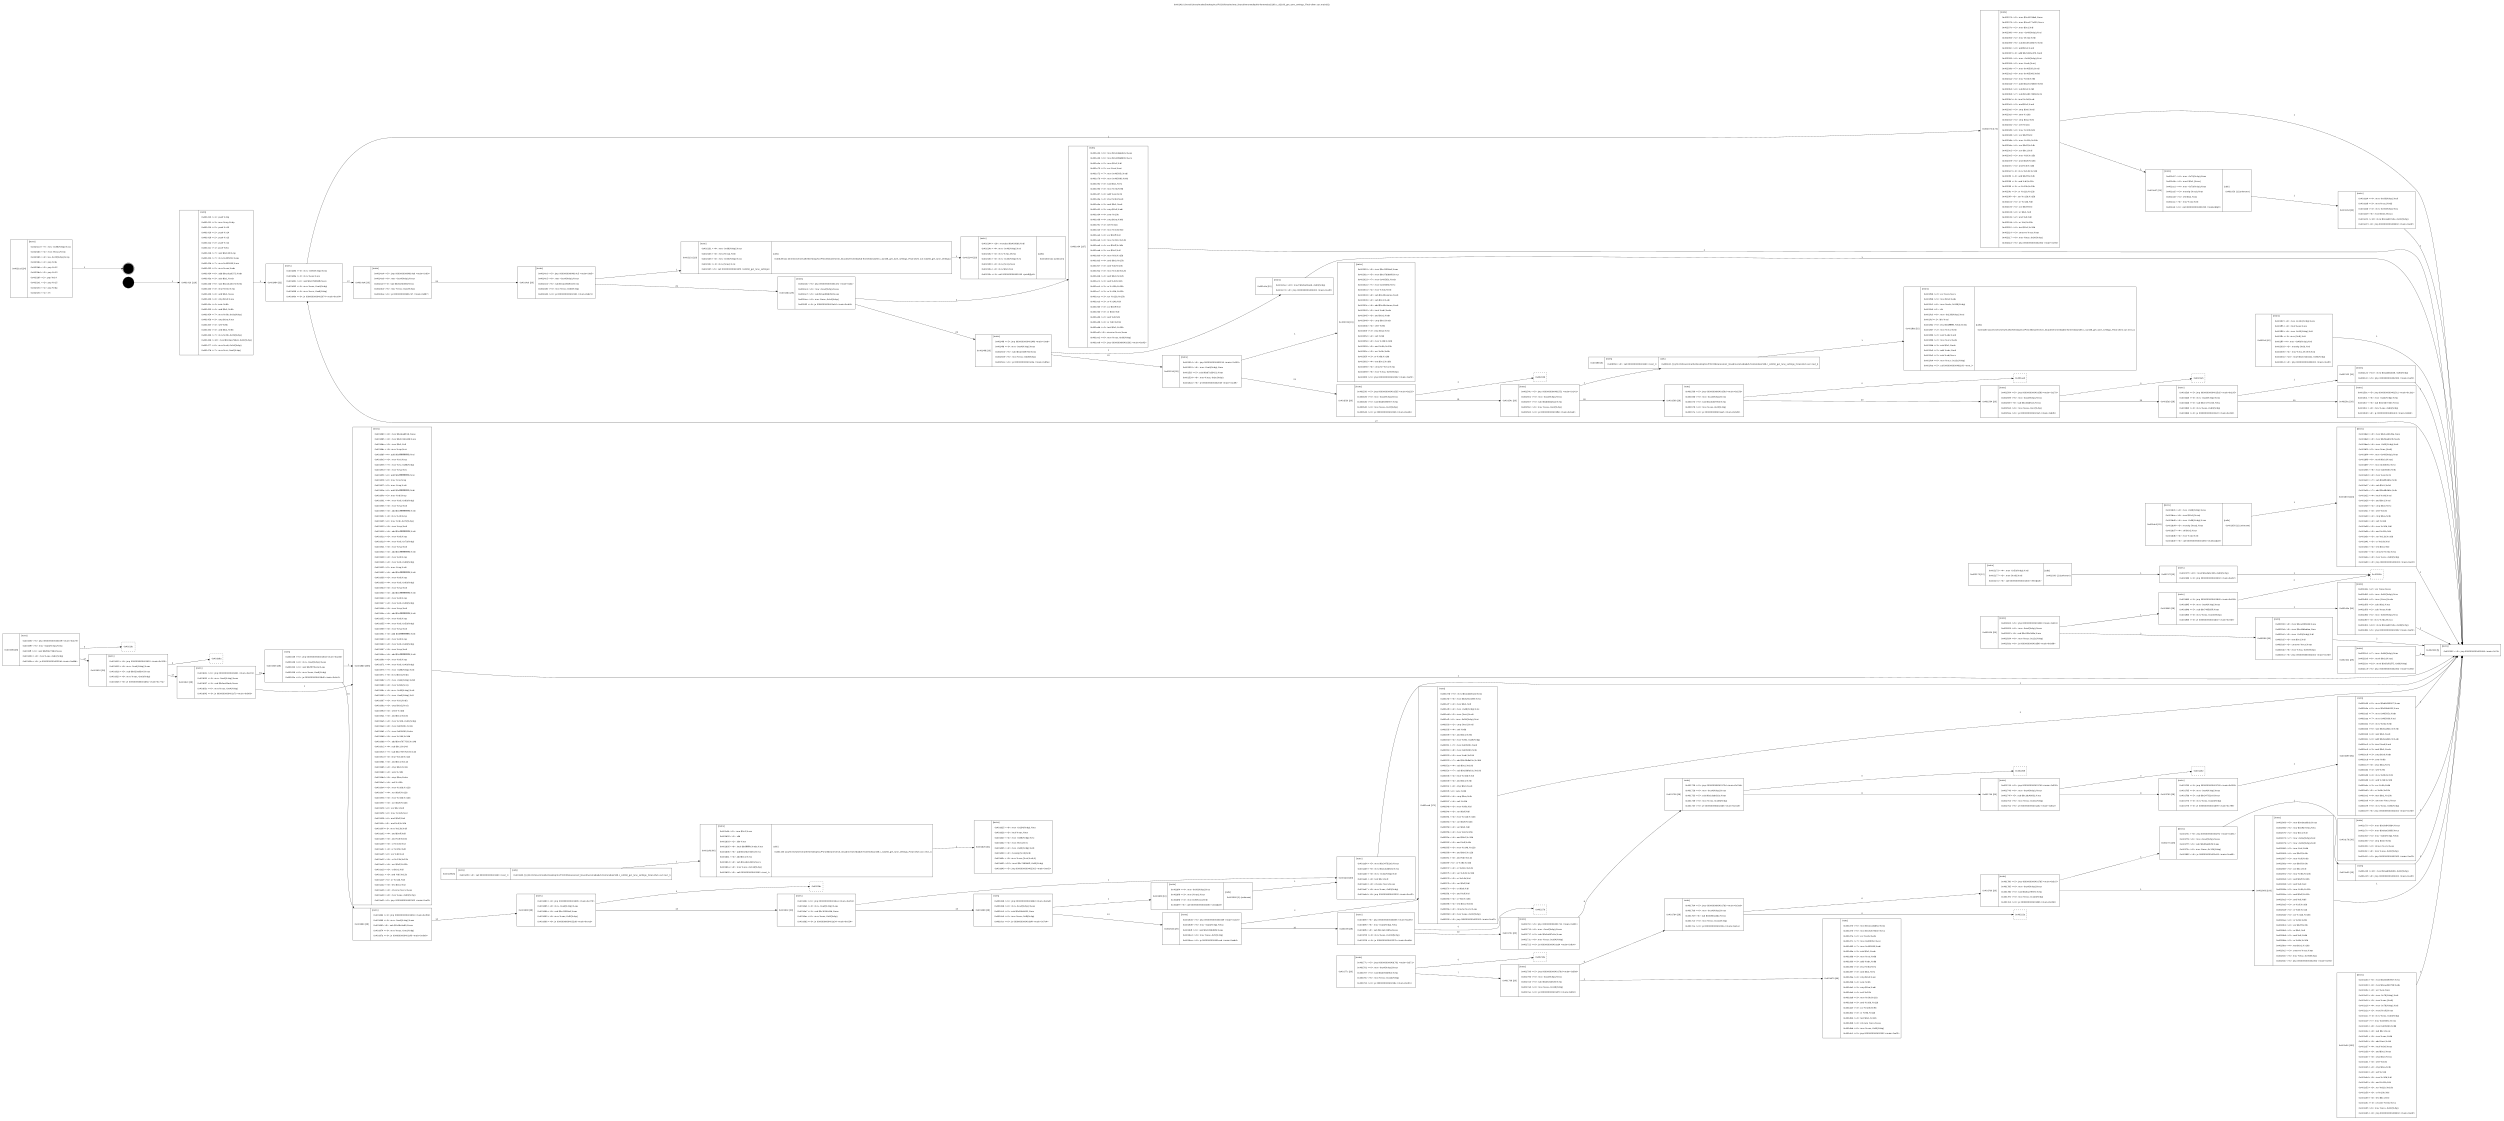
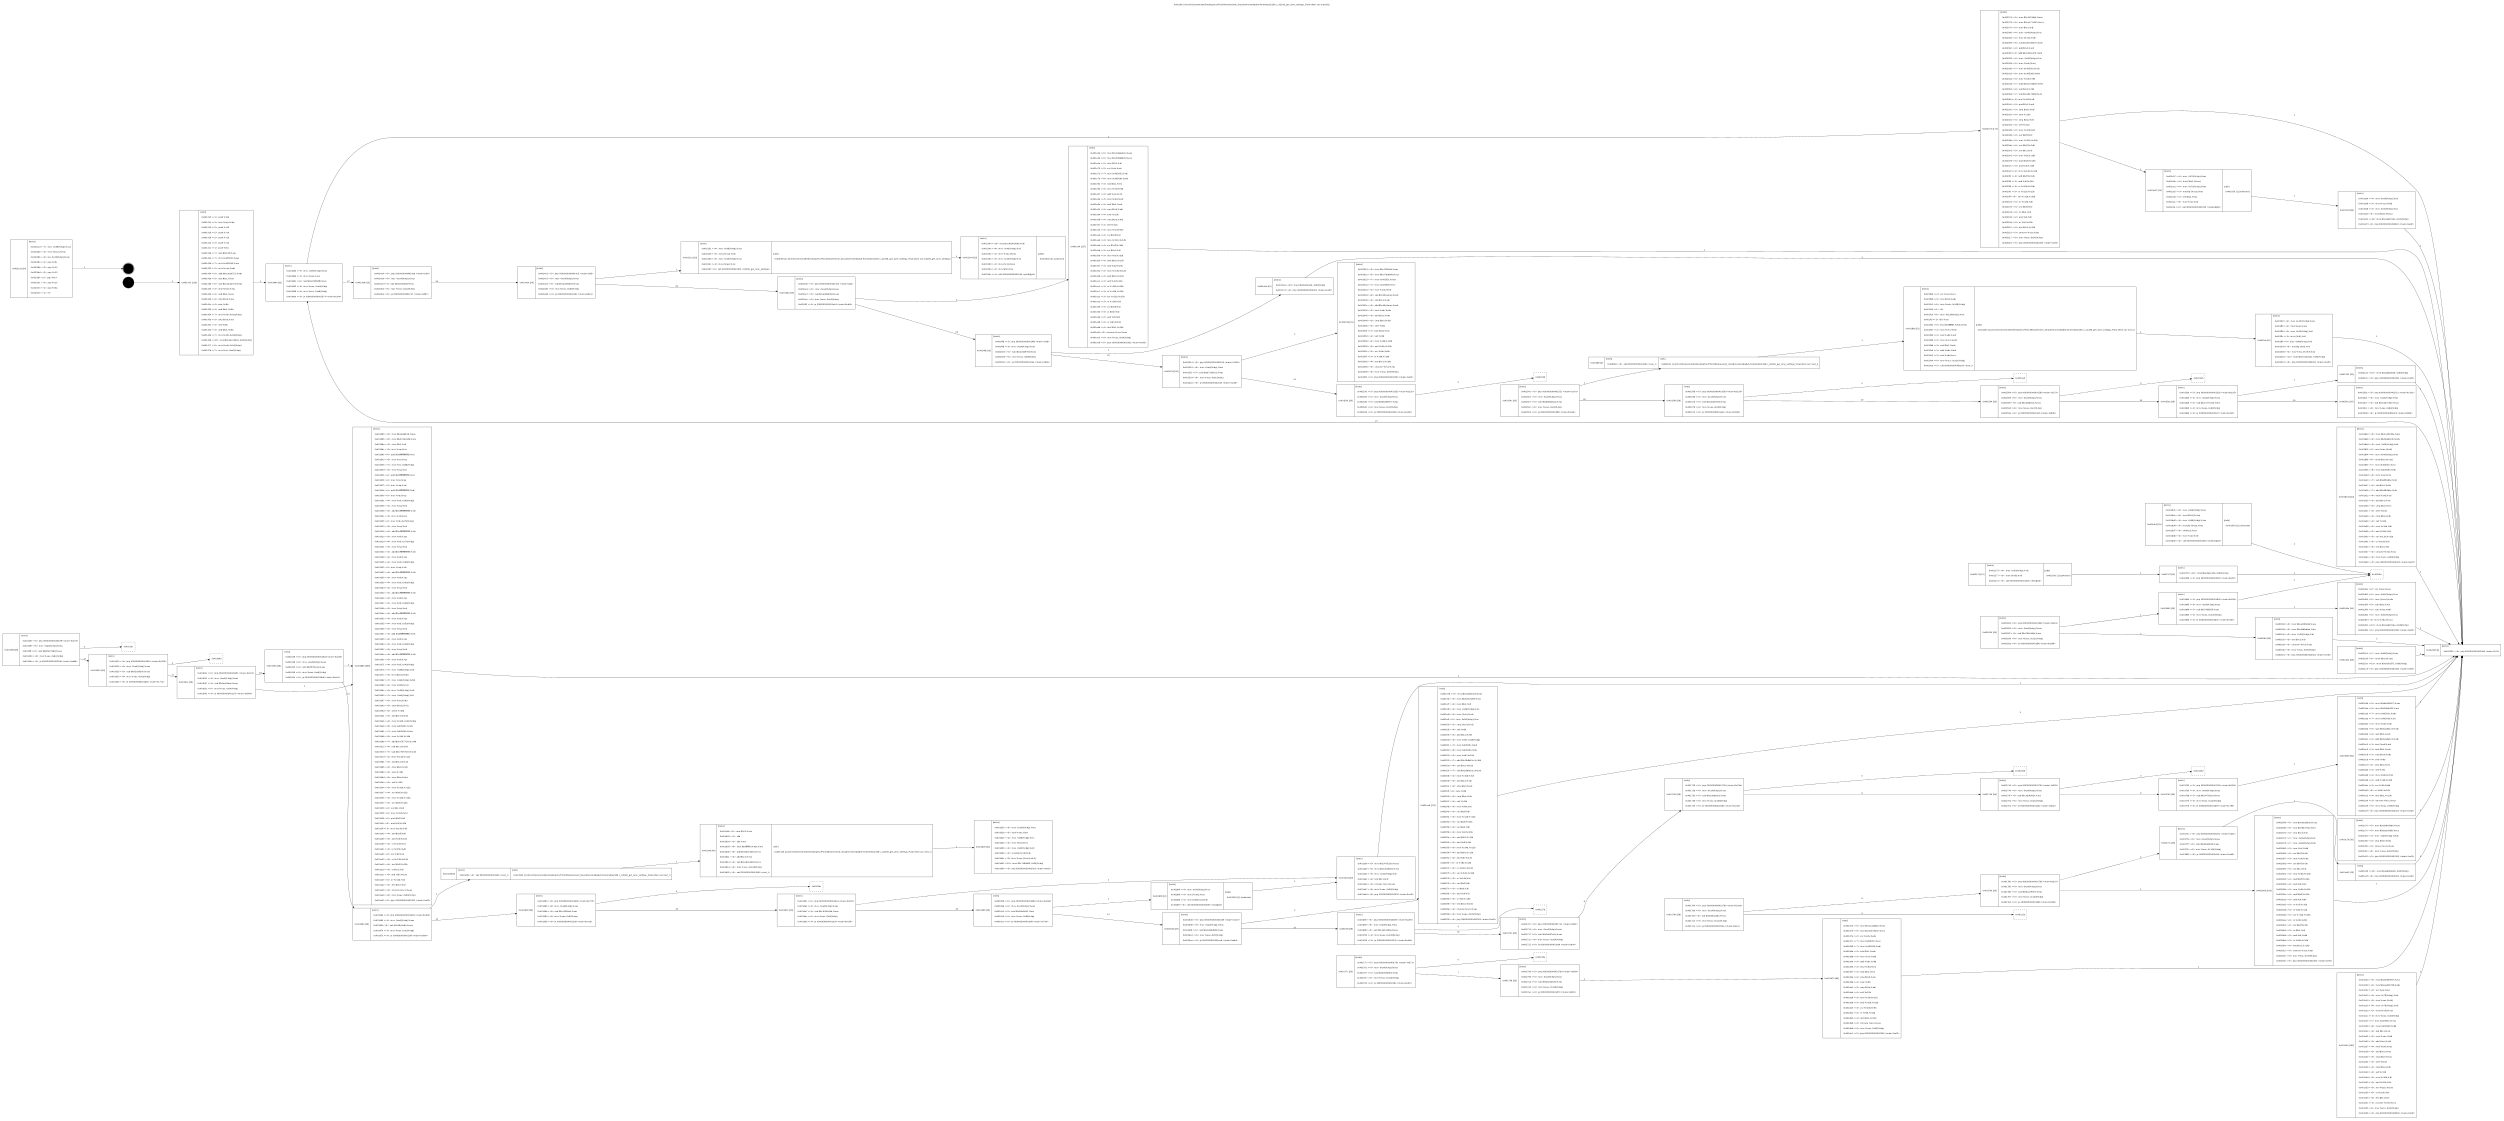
none -> (2195, 336)
(1457, 401) -> none
(2293, 510) -> (2309, 561)
none -> (445, 890)
(1621, 948) -> none
none -> (2306, 968)
